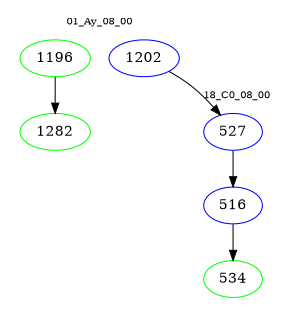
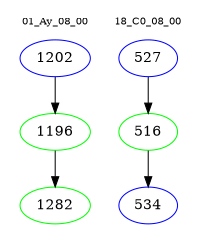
(202, 95) -> (55, 90)
(233, 205) -> (148, 132)
(233, 279) -> (148, 205)
